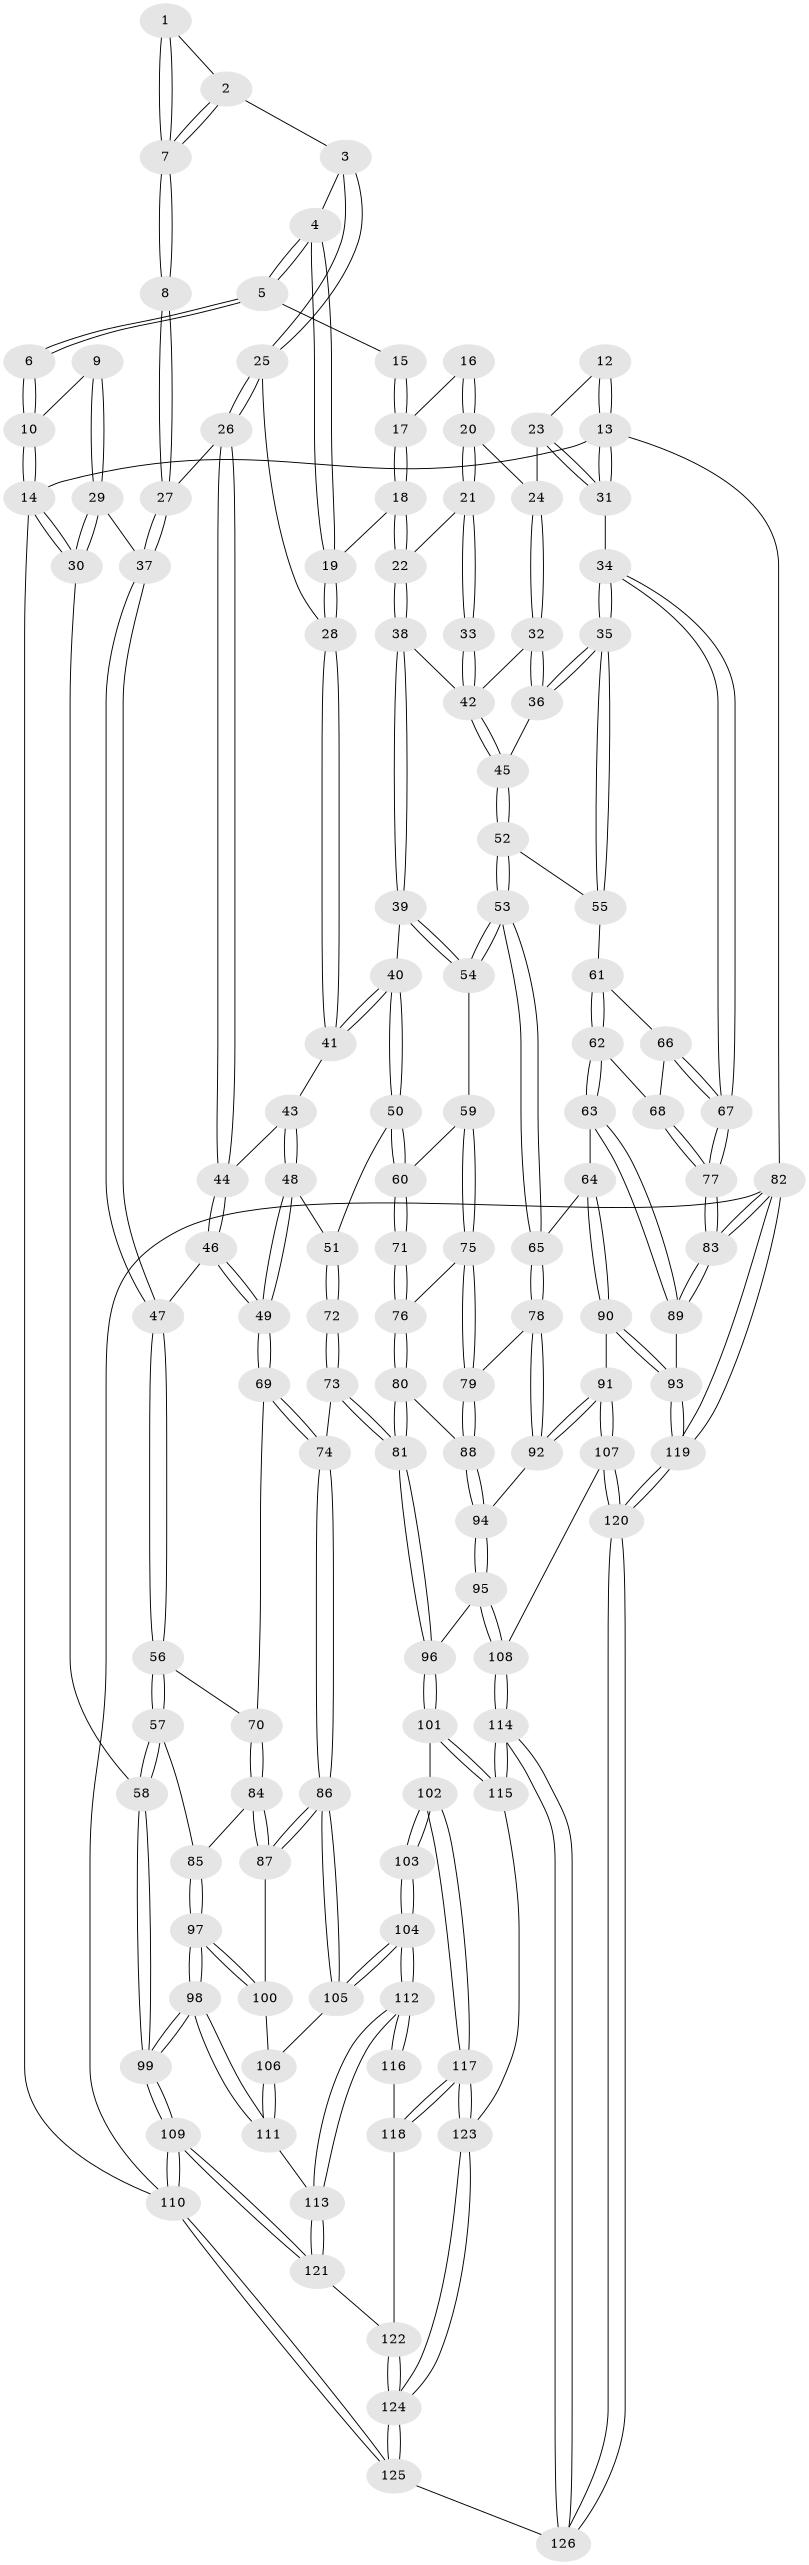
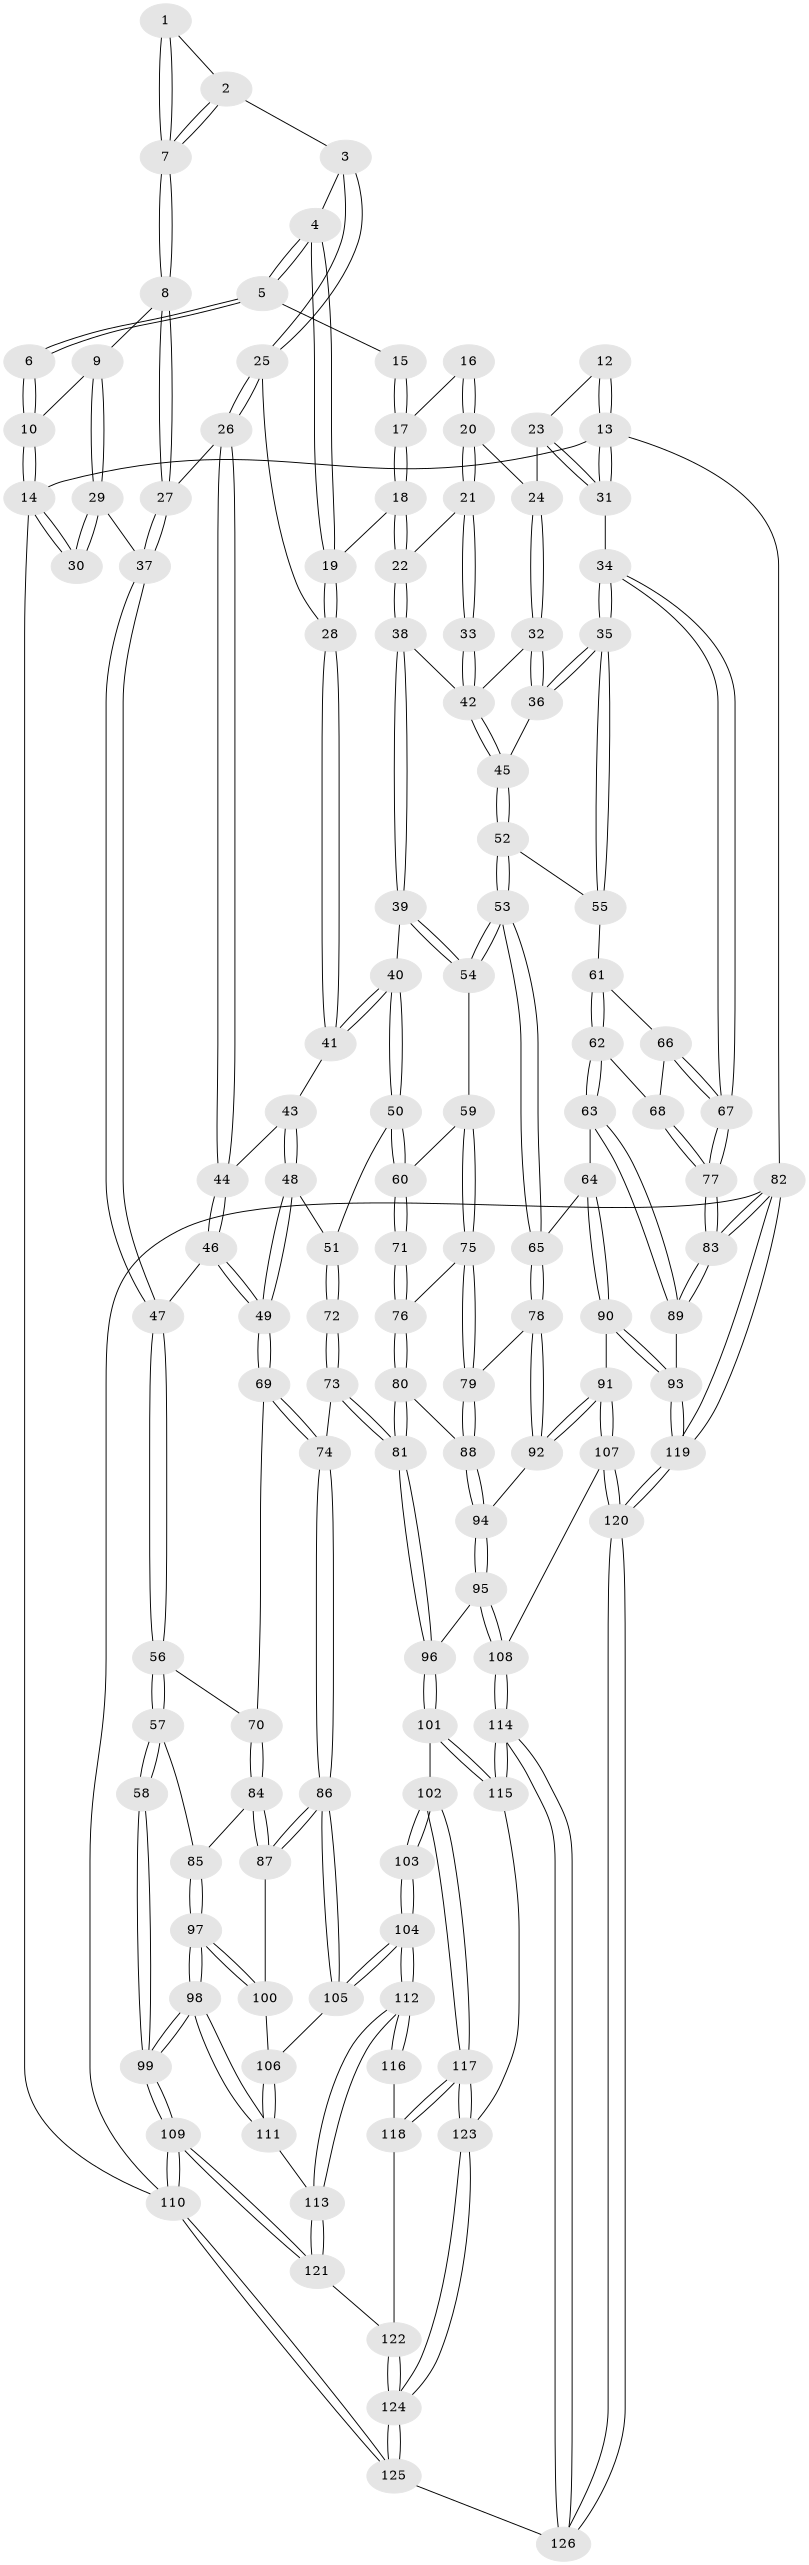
none -> (124, 335)
(70, 1189) -> none
